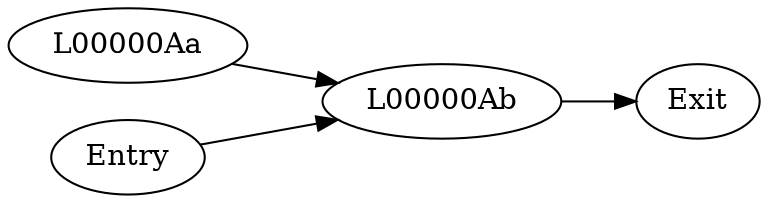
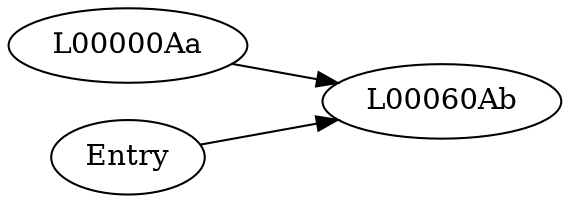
(442, 101) -> (442, 101)
(698, 101) -> none
